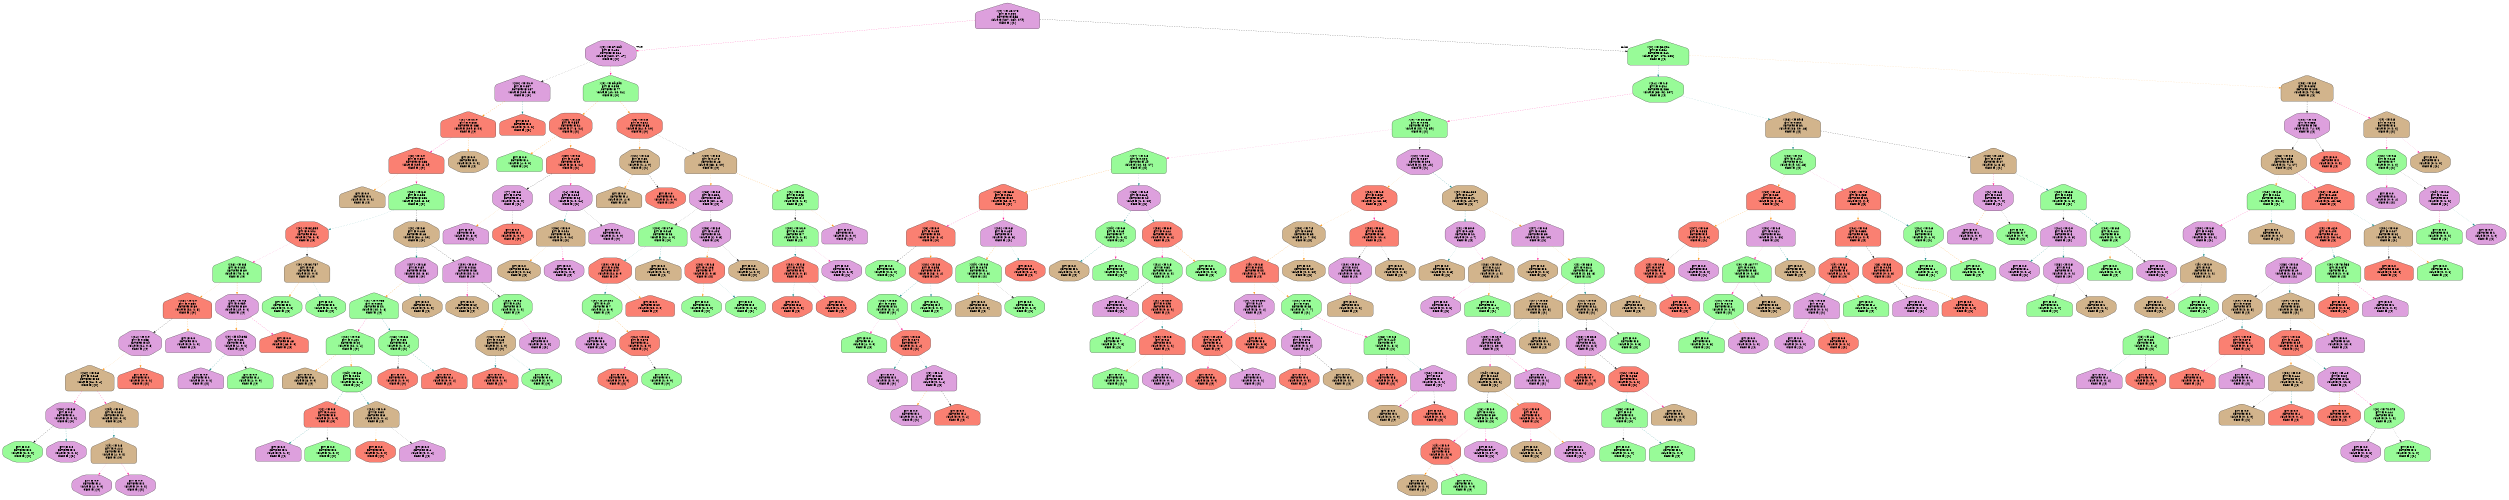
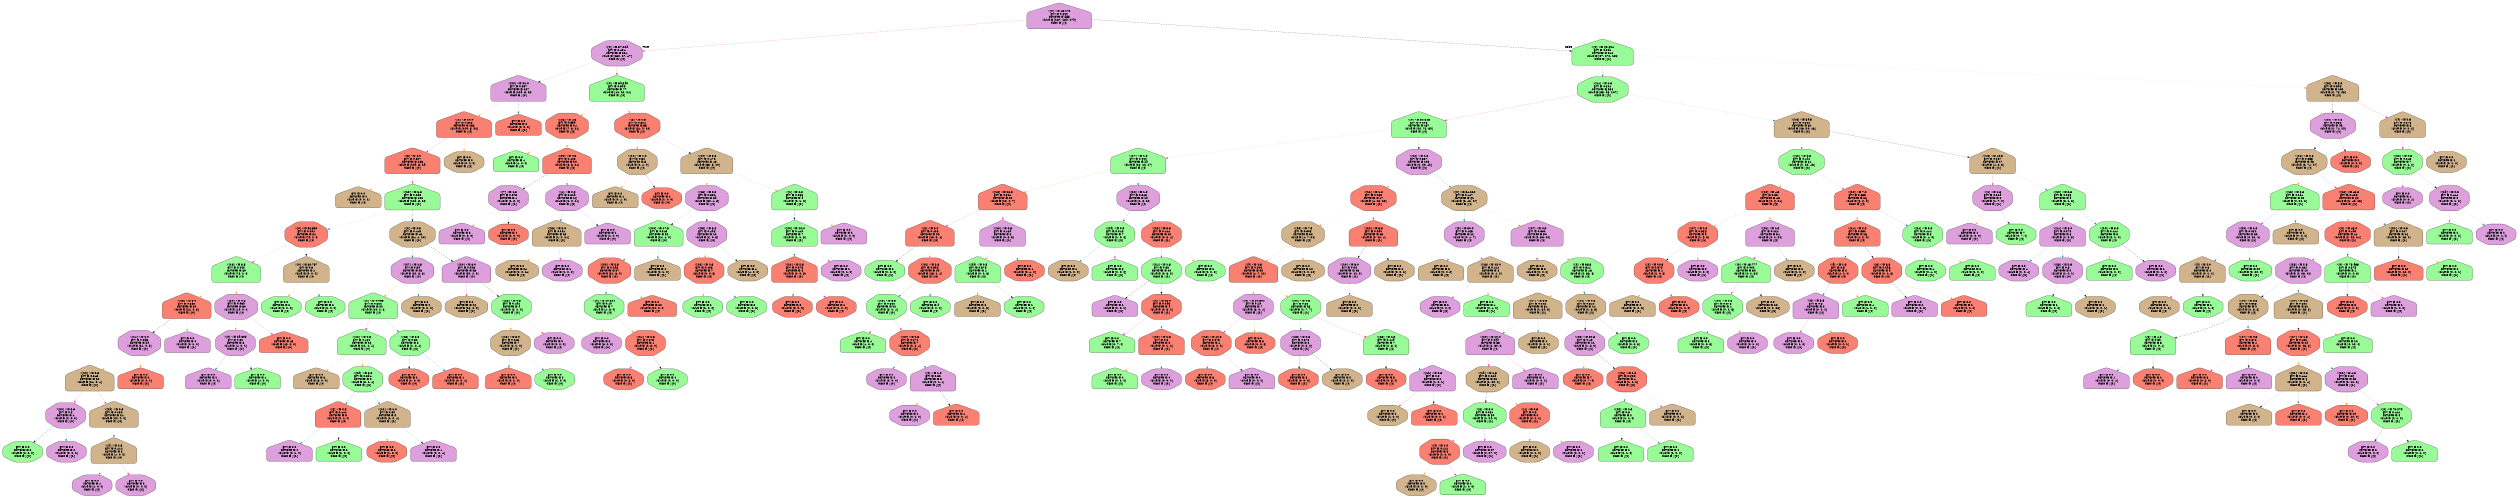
none -> (2250, 271)
(2340, 343) -> (2348, 343)
